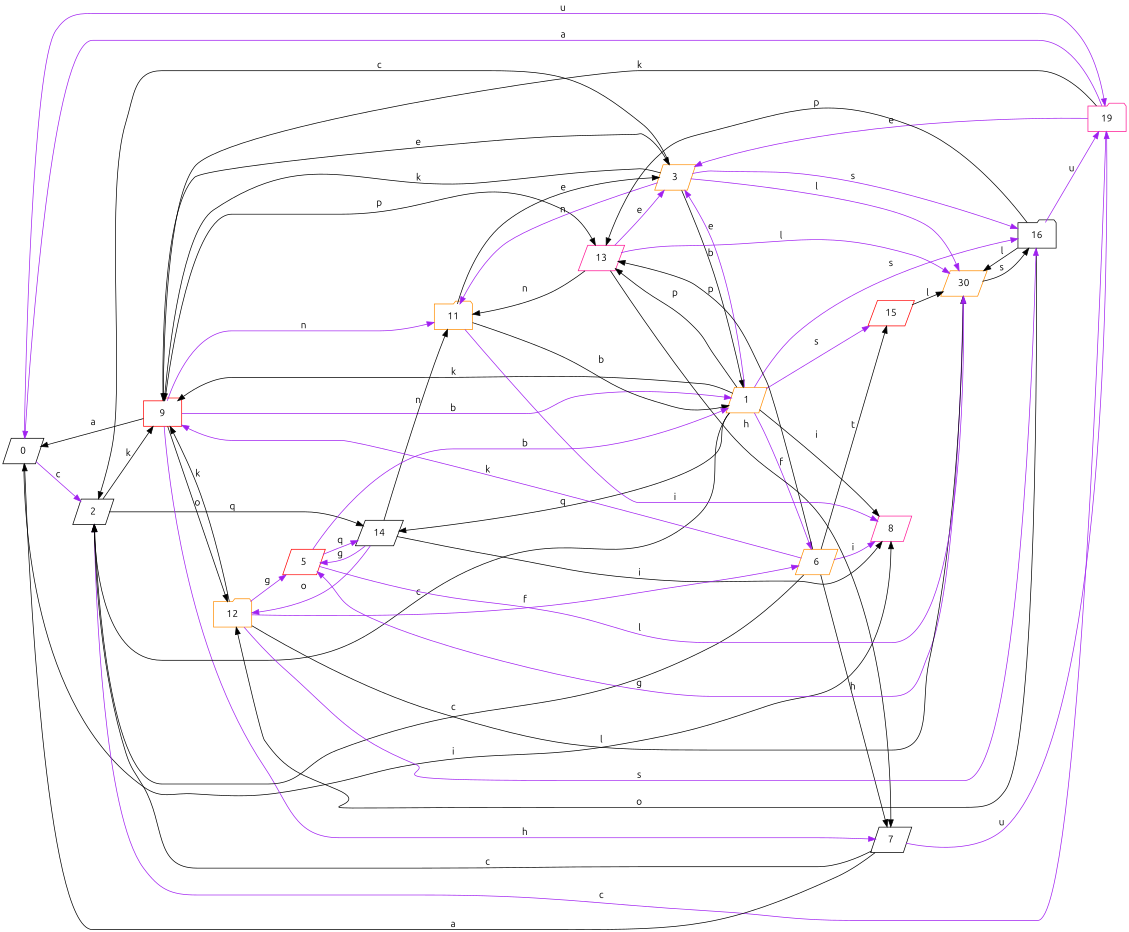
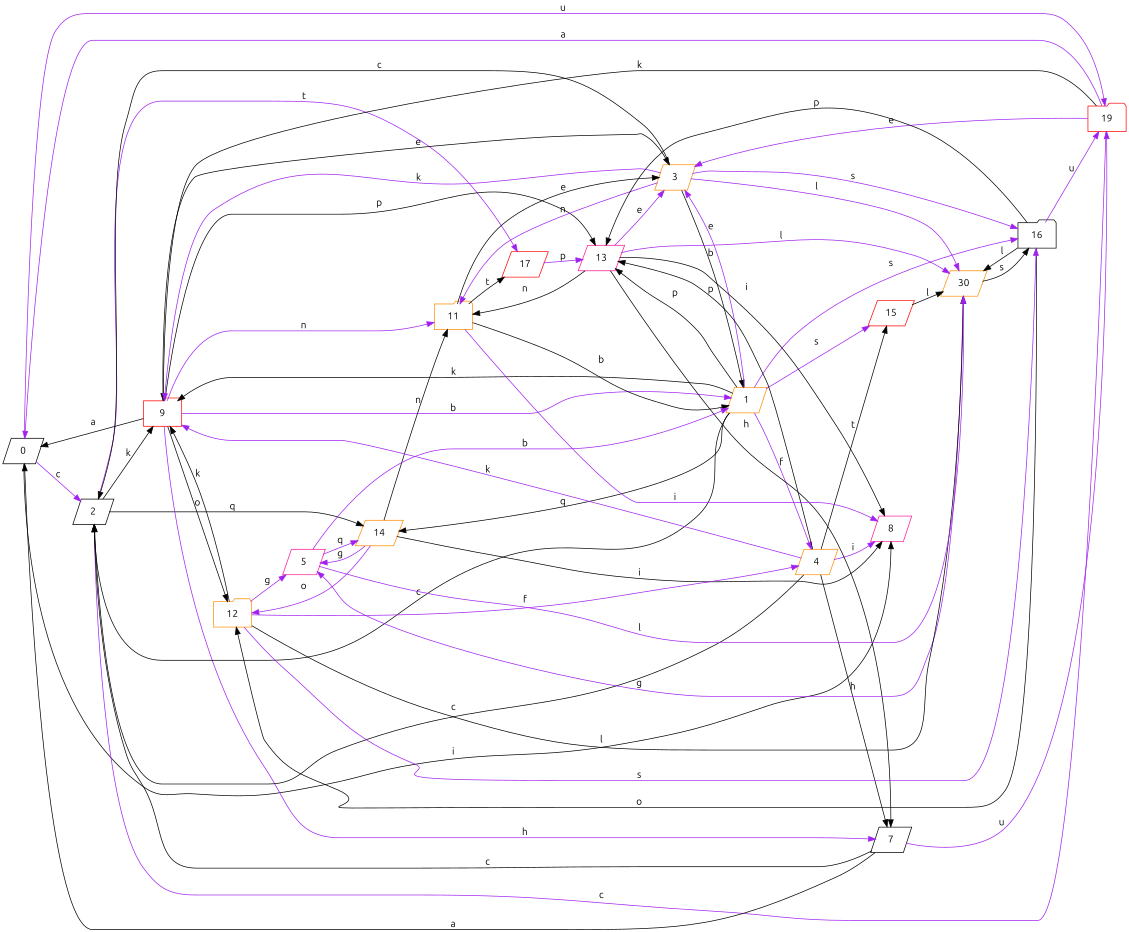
(1107, 119) -> (1107, 119)
(338, 175) -> (338, 175)
none -> (525, 264)
(818, 459) -> (774, 339)
(379, 533) -> (379, 533)
(304, 562) -> (304, 562)
(817, 562) -> (817, 562)
